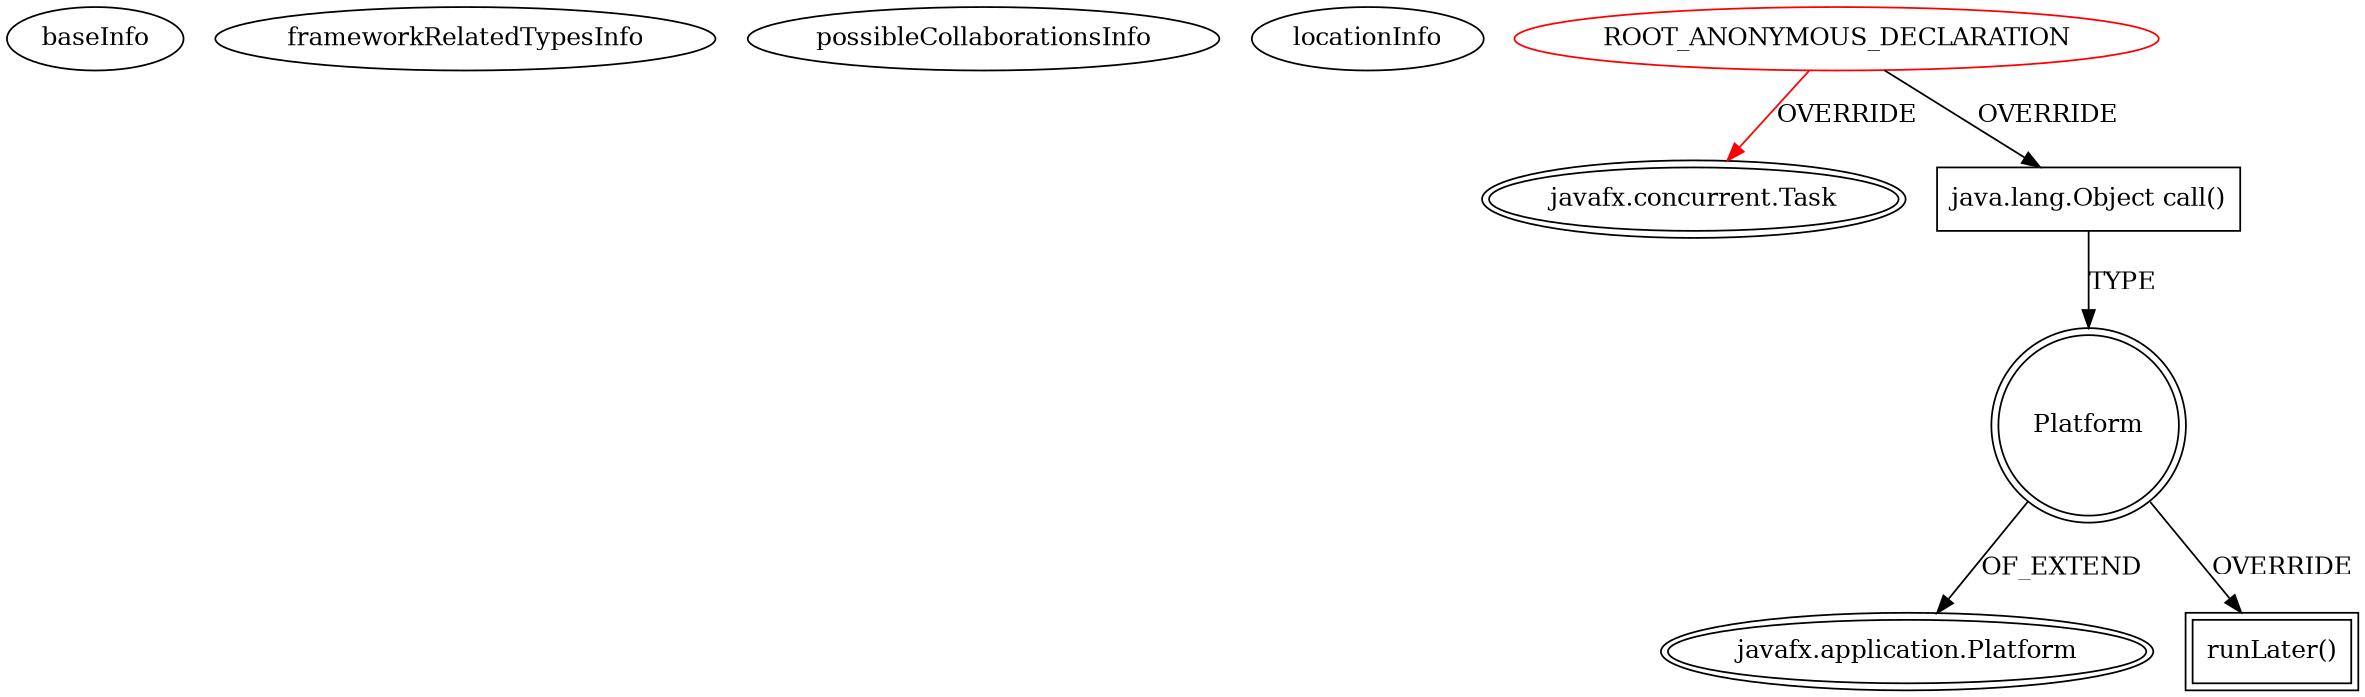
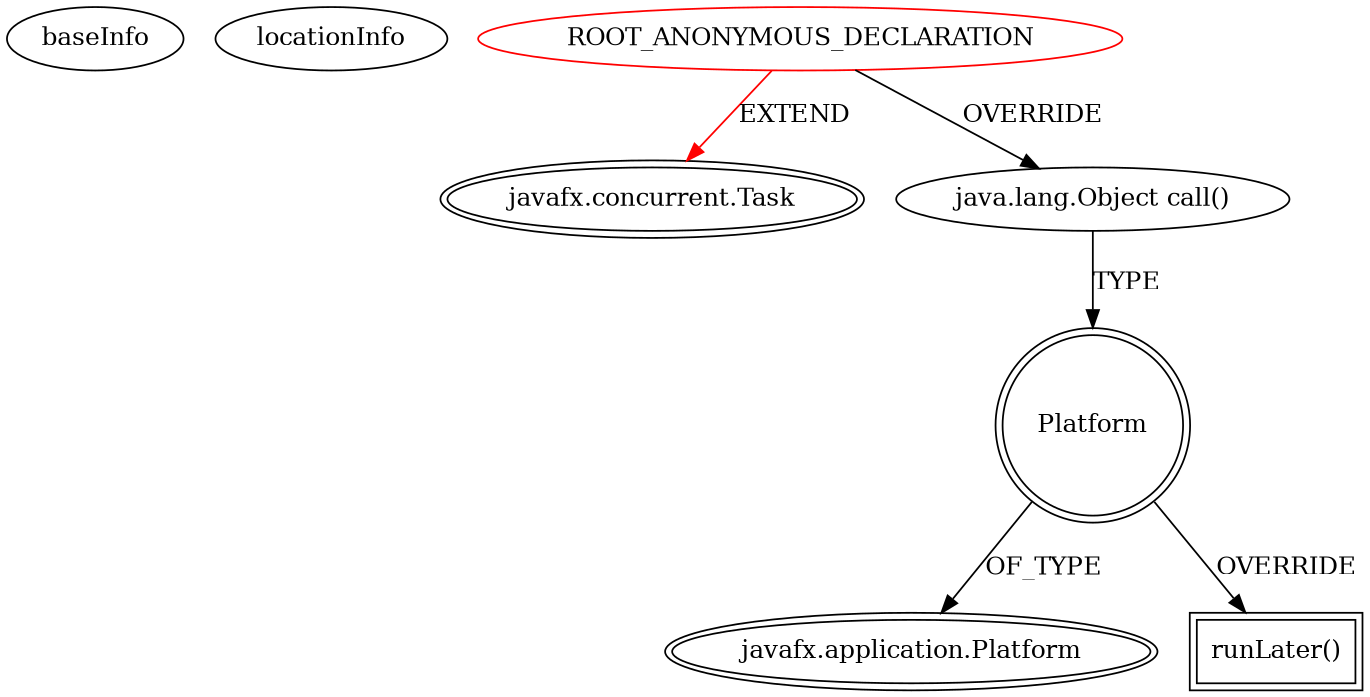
(465, 39) -> none
(984, 39) -> none
(1847, 115) -> (795, 115)
(2089, 199) -> (1093, 199)
(2061, 568) -> (1044, 568)
